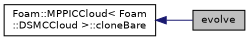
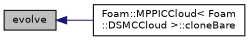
(180, 20) -> (80, 20)
